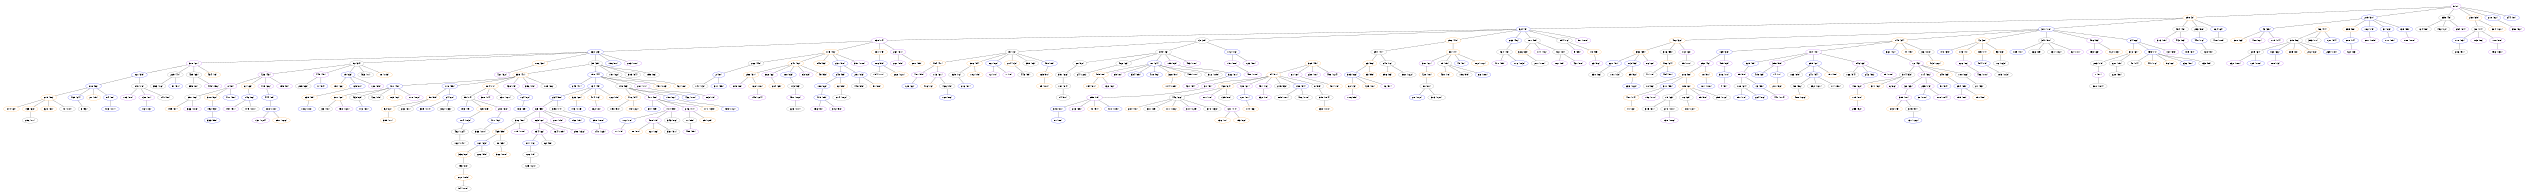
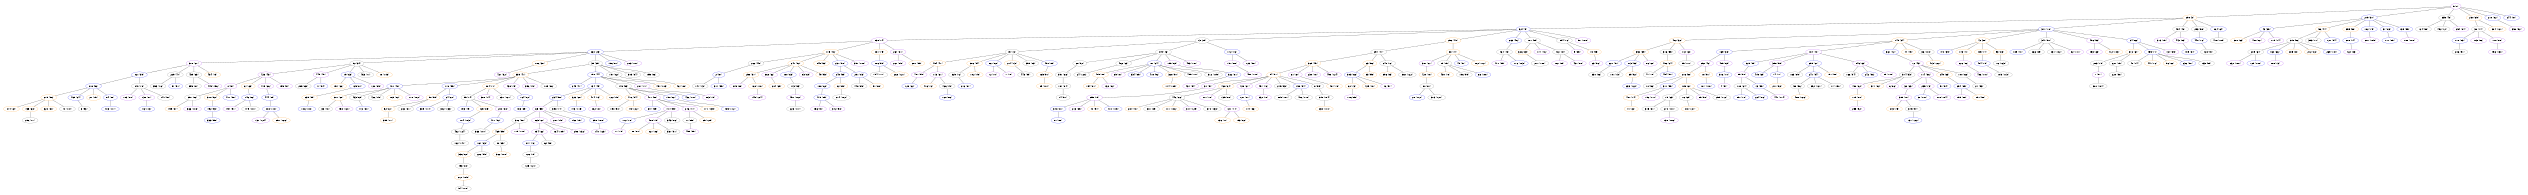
none -> (2346, 23)
none -> (1346, 58)
